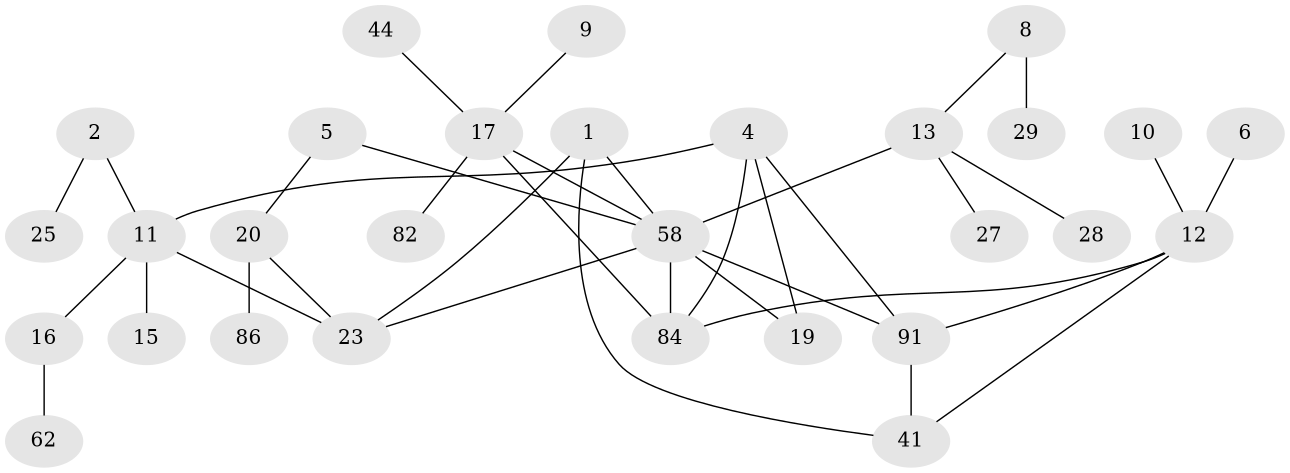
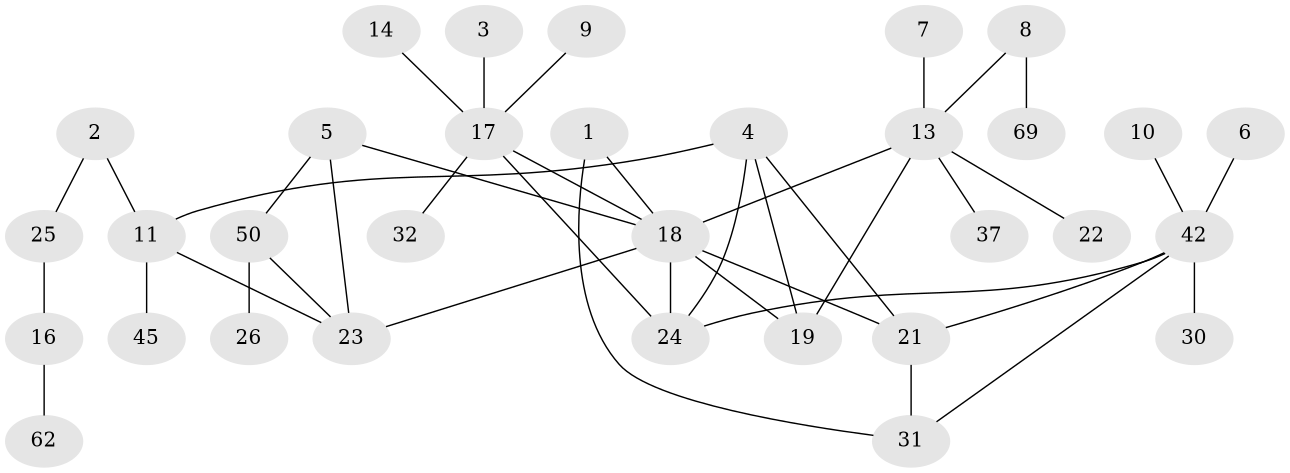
(382, 31) -> (382, 31)
none -> (484, 31)
none -> (924, 31)
(1026, 134) -> (1026, 134)
(249, 236) -> (249, 236)
(406, 236) -> (406, 236)
(671, 236) -> (671, 236)
none -> (863, 236)
(989, 236) -> (989, 236)
(1092, 236) -> (1092, 236)
(1194, 236) -> (1194, 236)
(478, 244) -> (340, 236)
(96, 287) -> (44, 288)
(147, 339) -> (147, 339)
(249, 339) -> (249, 339)
(671, 339) -> (671, 339)
(911, 339) -> (911, 339)
none -> (1194, 339)
(911, 441) -> (911, 441)
